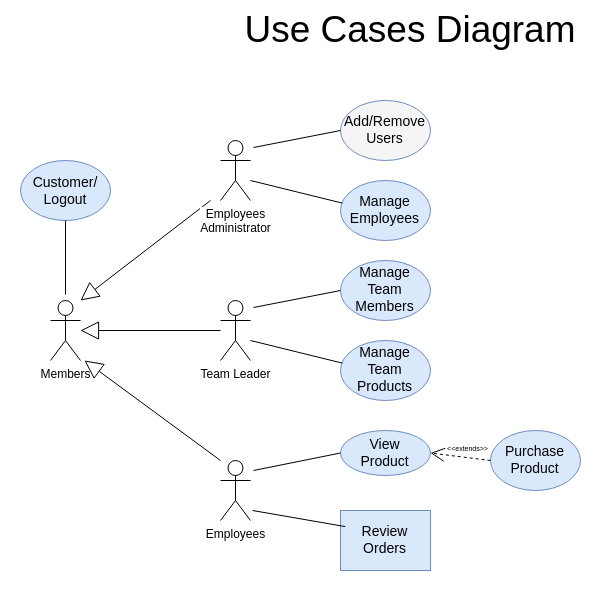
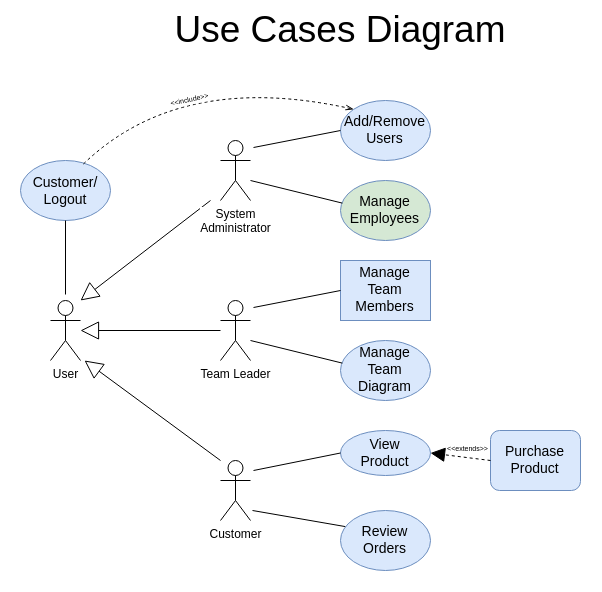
(411, 31) -> (341, 31)
none -> (212, 101)
(386, 131) -> (386, 131)
(386, 211) -> (386, 211)
(236, 222) -> (236, 222)
(386, 291) -> (386, 291)
(385, 370) -> (385, 370)
(66, 375) -> (66, 375)
(440, 454) -> (446, 455)
(536, 461) -> (536, 461)
(236, 535) -> (236, 535)
(386, 541) -> (386, 541)
